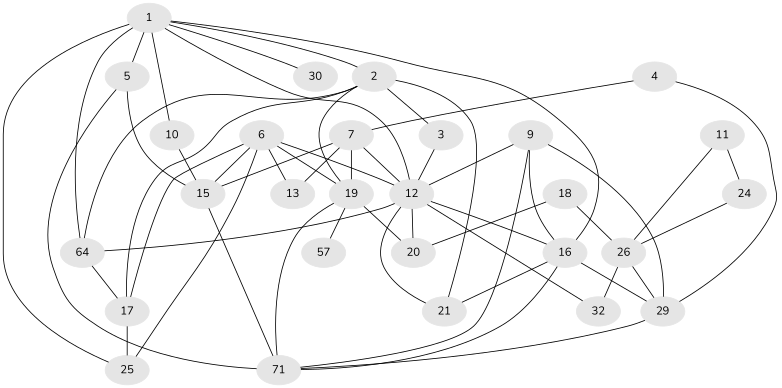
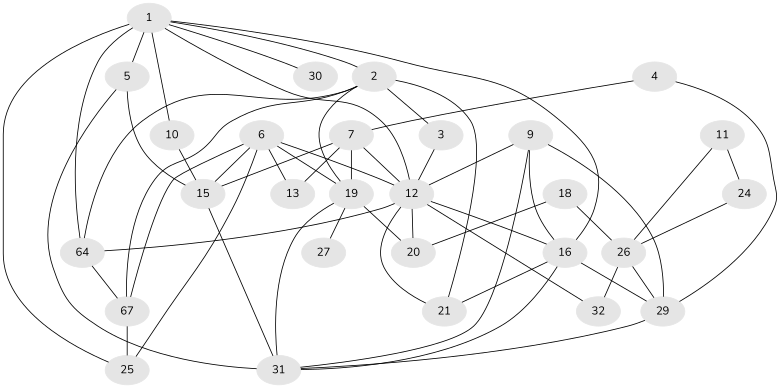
(324, 253) -> (324, 253)
(127, 311) -> (127, 311)
(279, 370) -> (279, 370)
